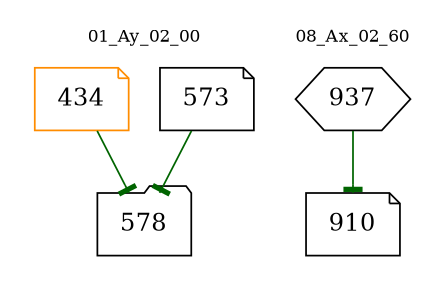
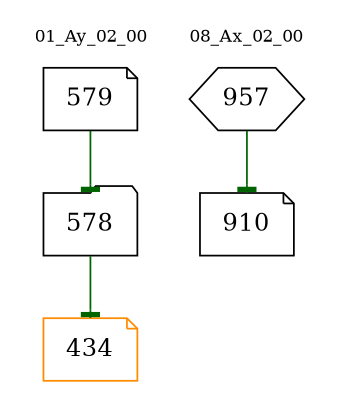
(353, 37) -> (247, 37)
(207, 99) -> (90, 99)
(353, 99) -> (247, 99)
(111, 158) -> (90, 283)
